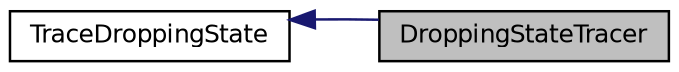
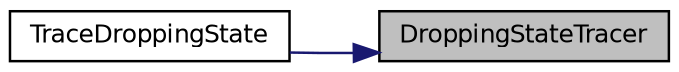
(347, 19) -> (321, 53)
